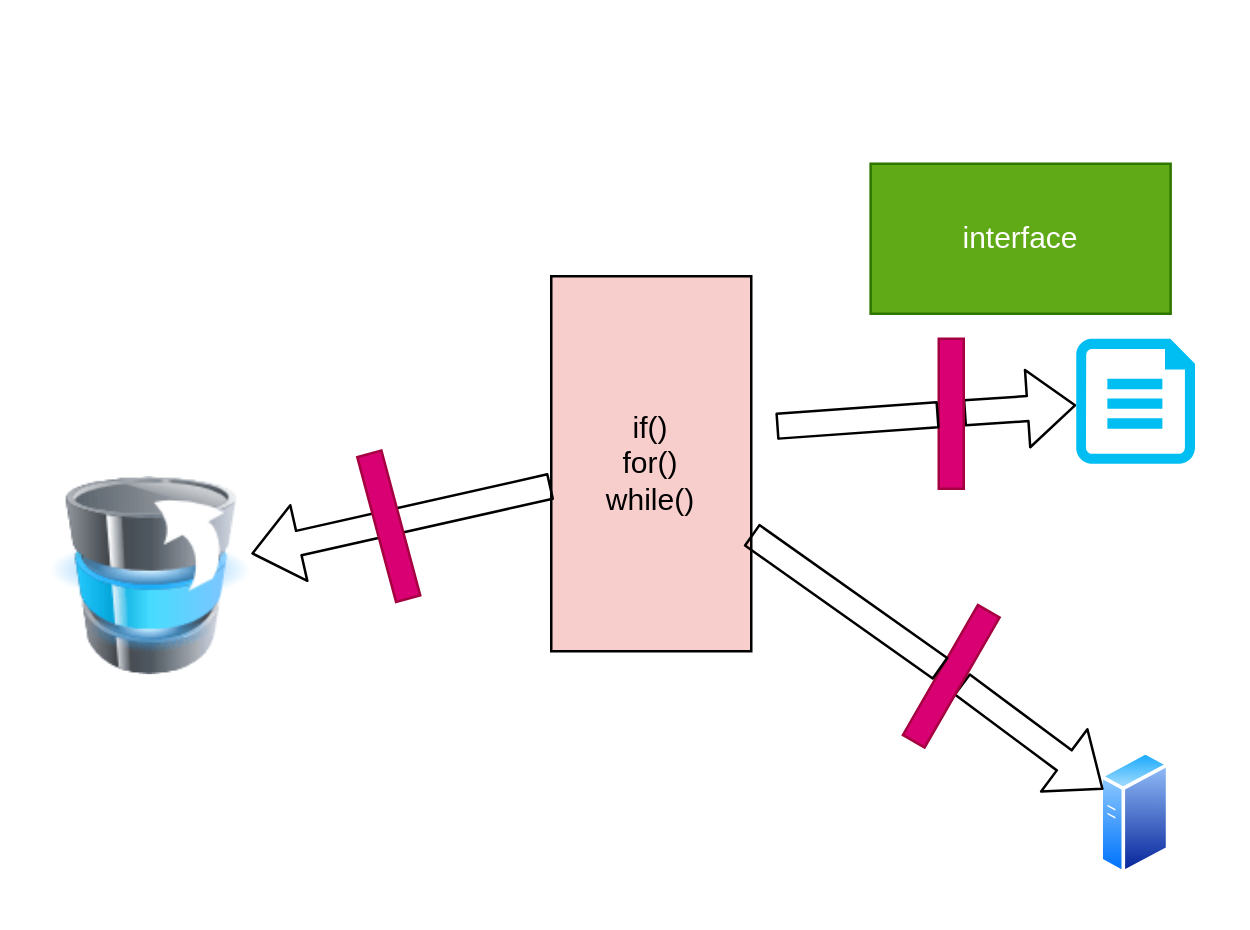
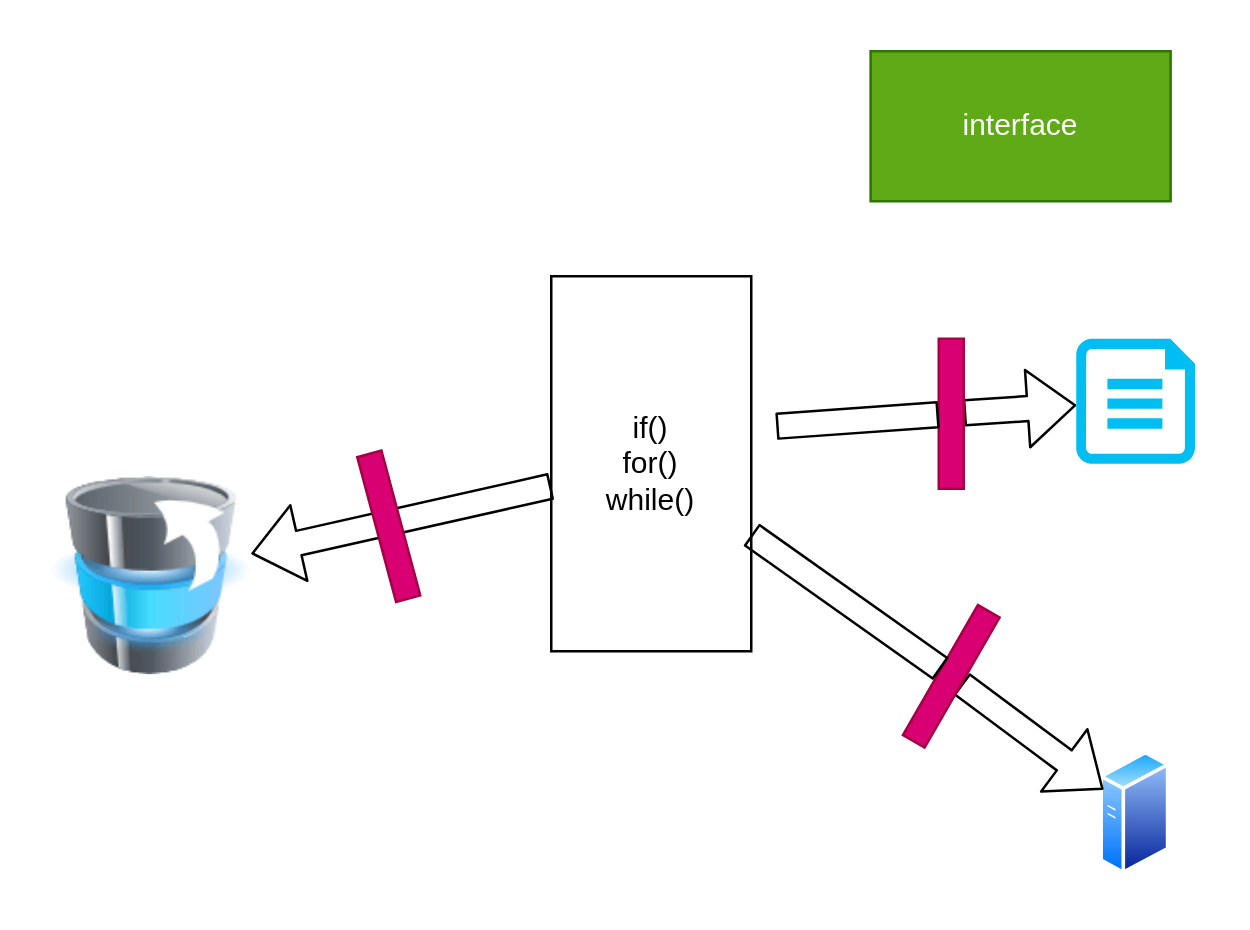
(1021, 239) -> (1021, 126)
(651, 464) -> (651, 464)
